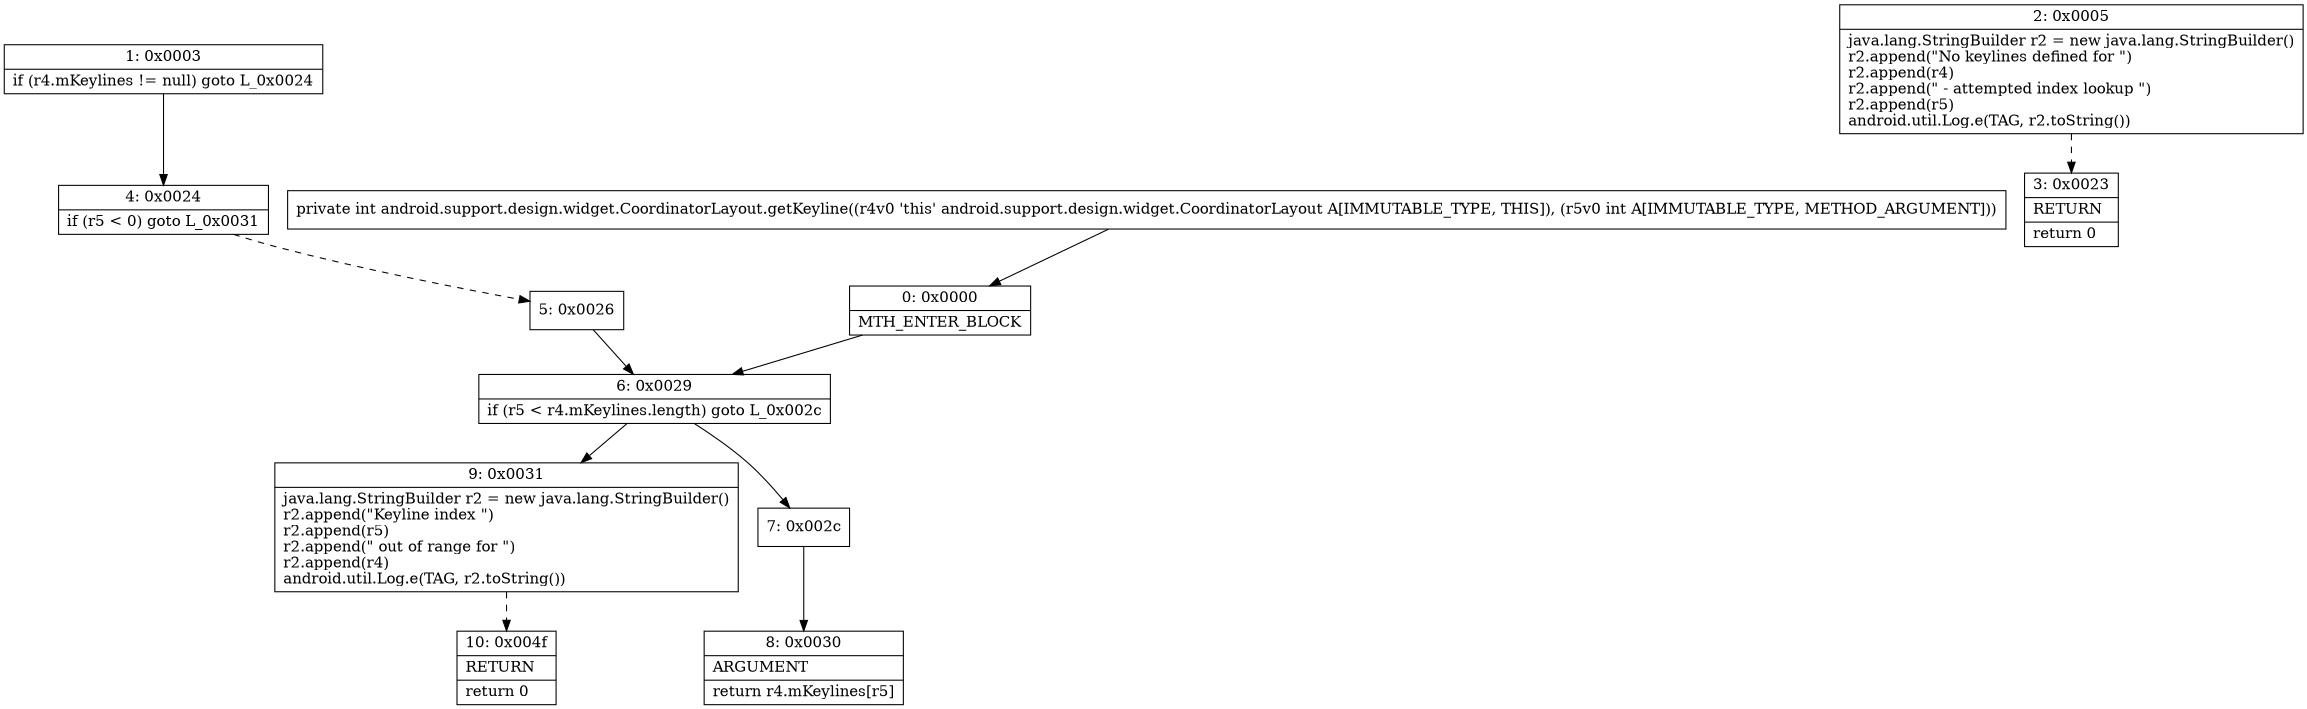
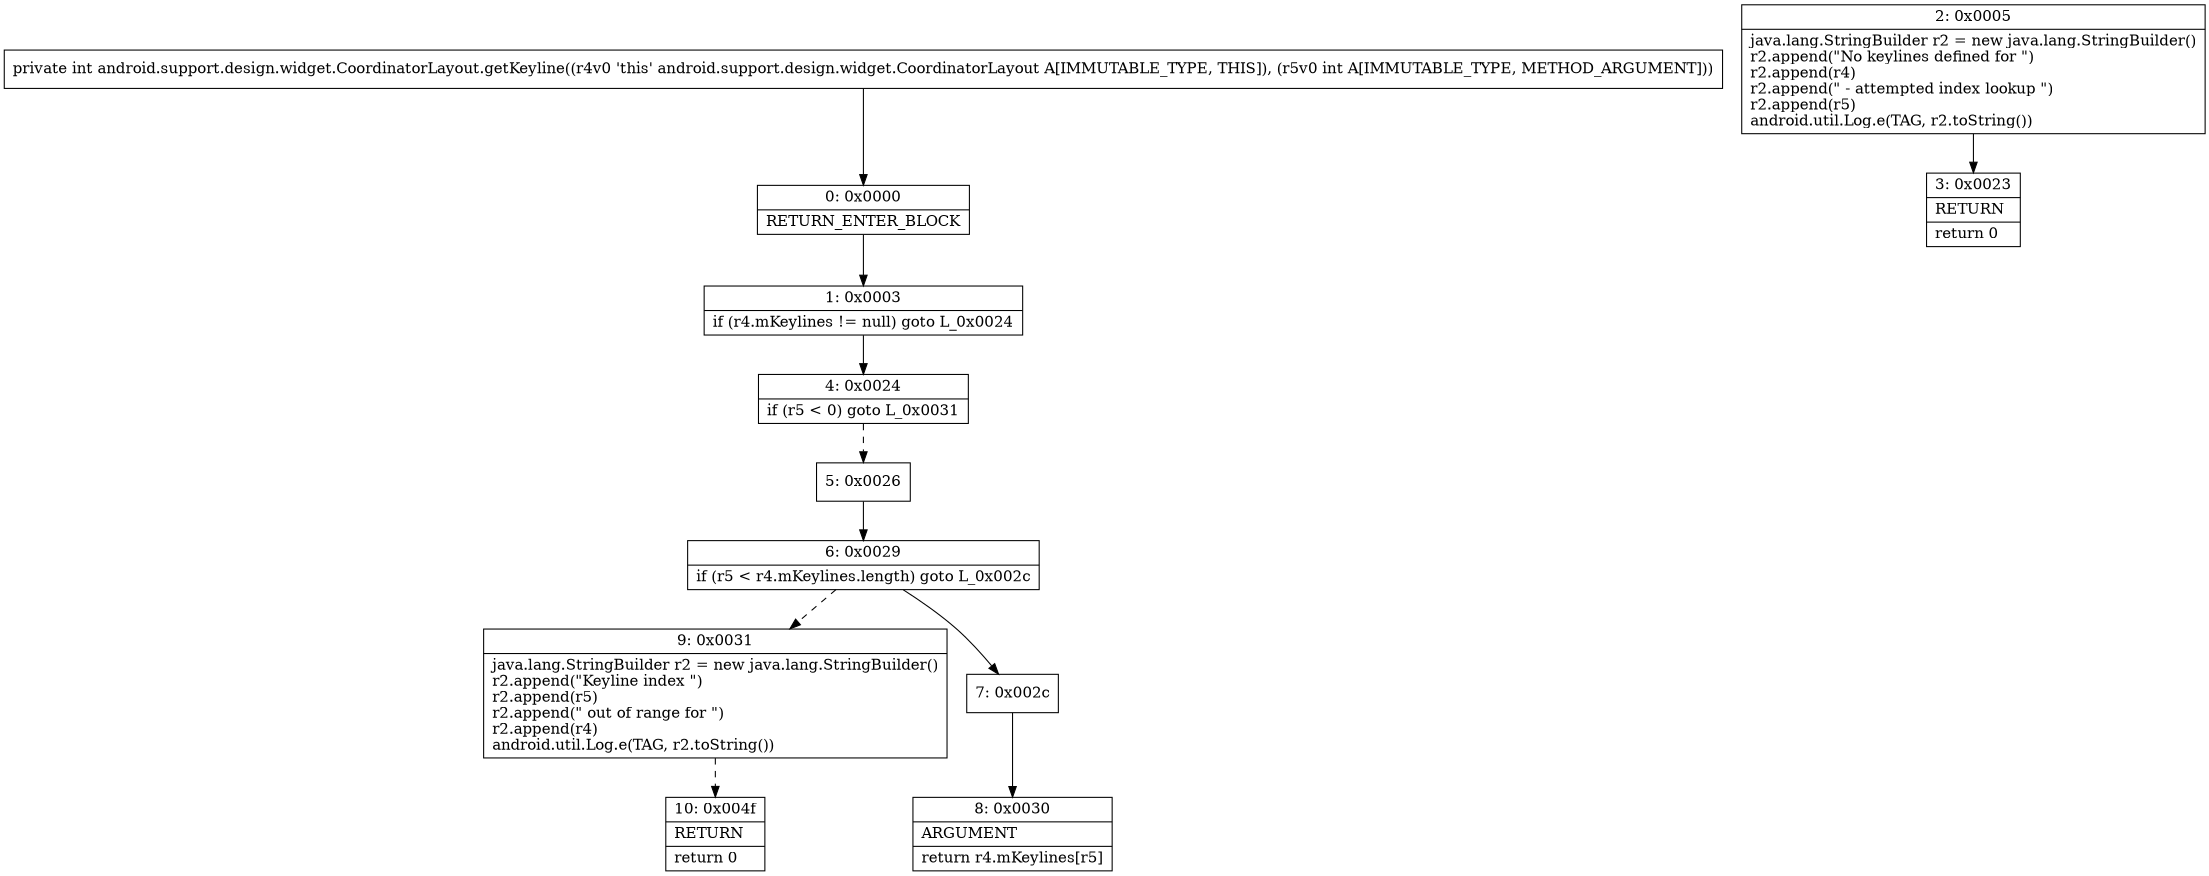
(2071, 148) -> (1973, 148)
(940, 322) -> (863, 222)
(803, 353) -> (863, 255)
(608, 439) -> (817, 606)
